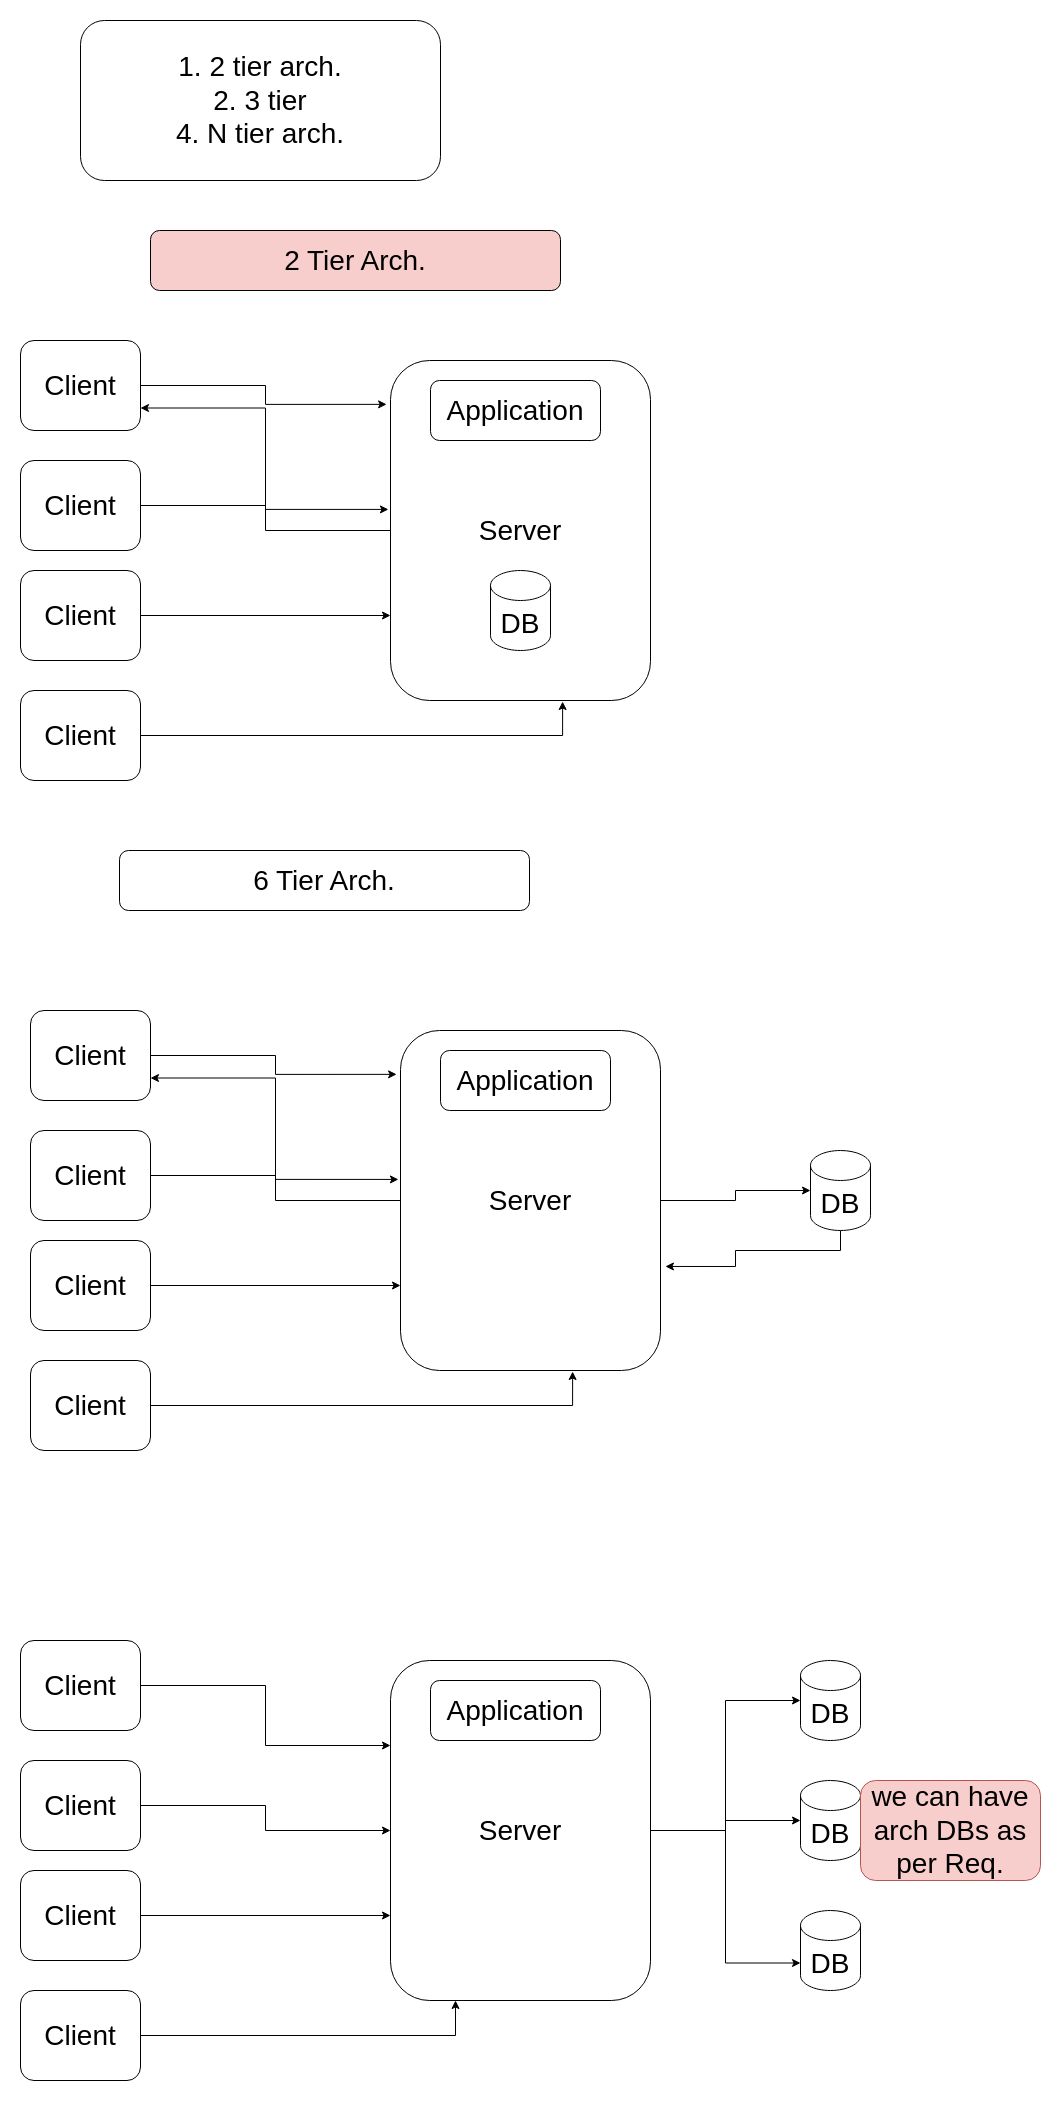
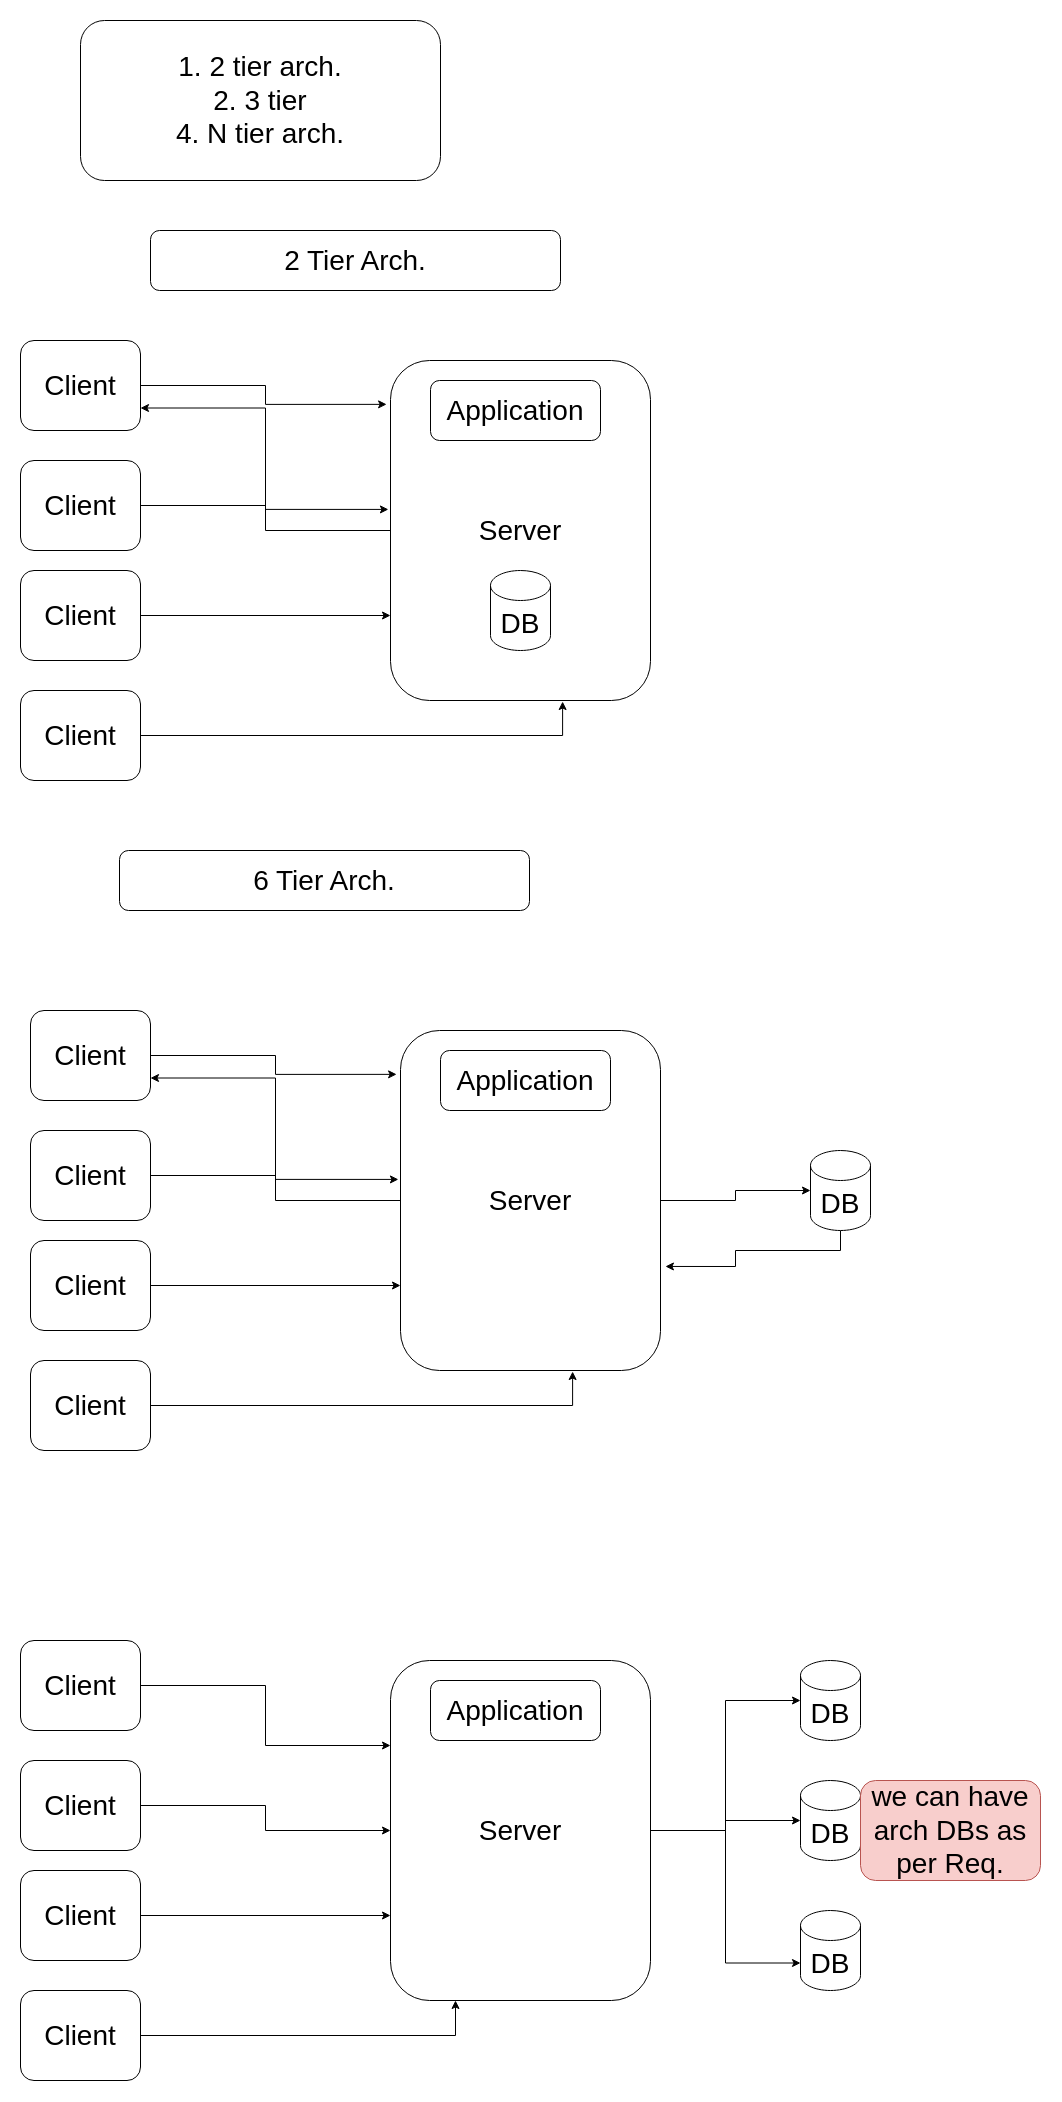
(356, 261) -> (356, 261)
